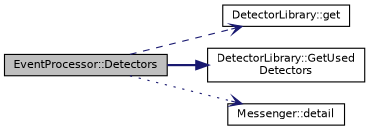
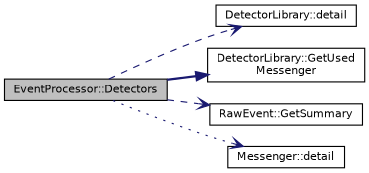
(286, 16) -> (286, 16)
(286, 65) -> (286, 65)
none -> (286, 114)
